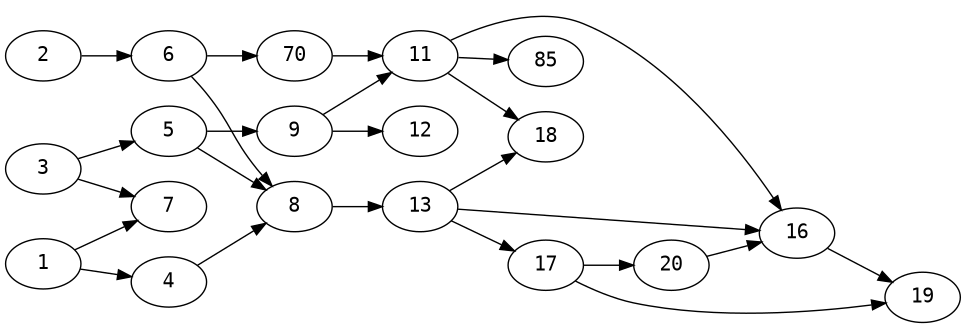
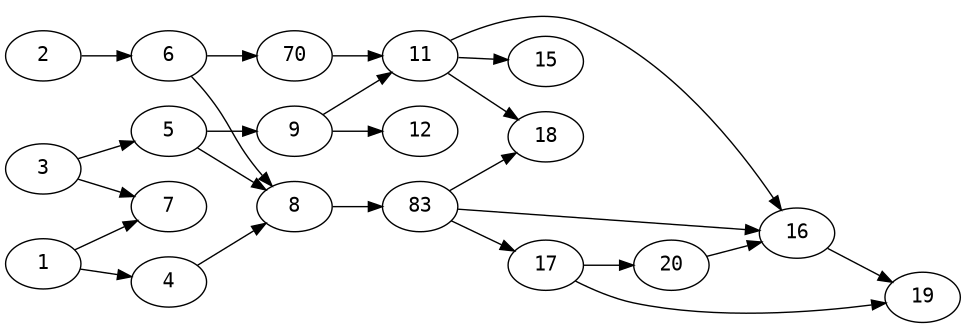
(546, 61) -> (546, 61)
(420, 207) -> (420, 207)
